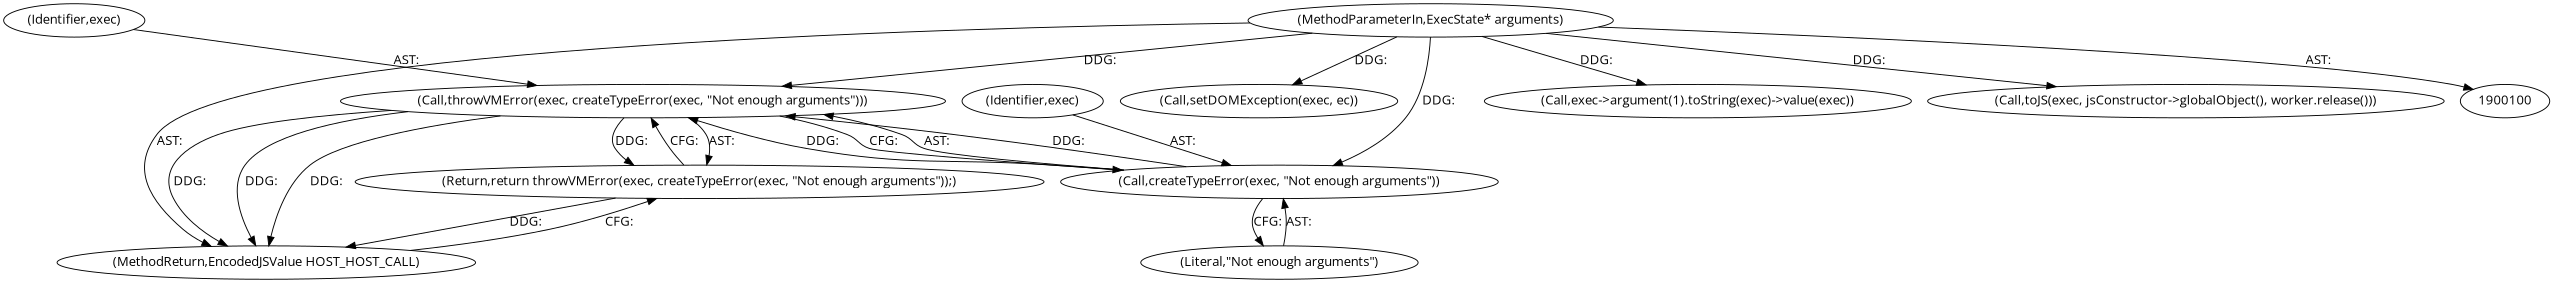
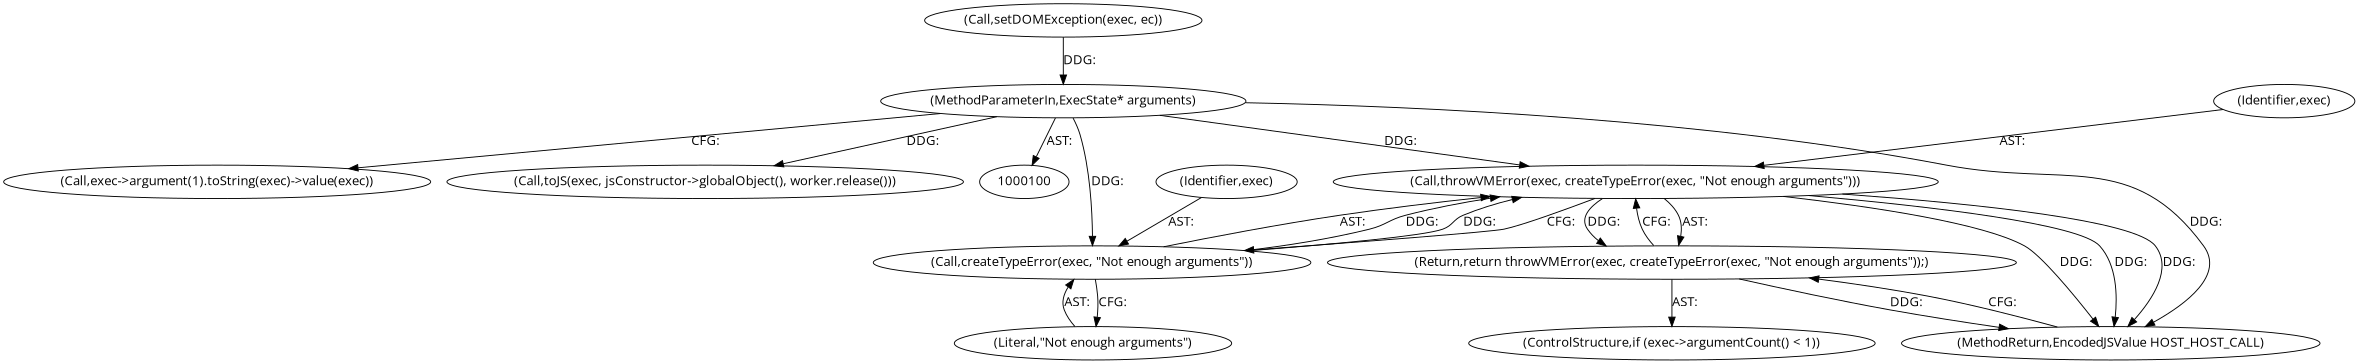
(1349, 59) -> (1063, 56)
(1599, 61) -> (708, 141)
(2505, 101) -> (1024, 182)
(172, 141) -> (2208, 222)
none -> (1672, 343)
